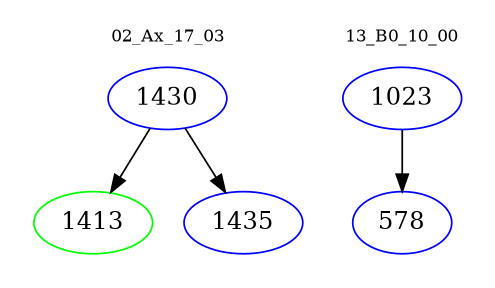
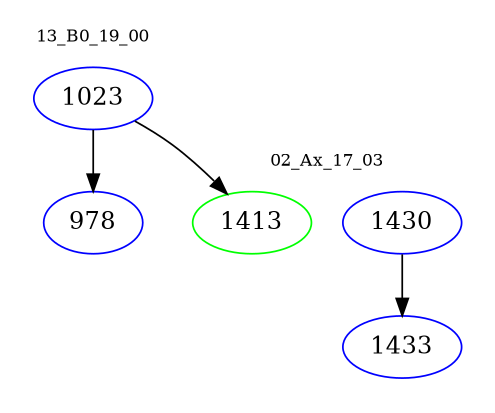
(402, 37) -> (93, 37)
(135, 153) -> (190, 159)
(243, 223) -> (402, 347)
(402, 223) -> (93, 223)
